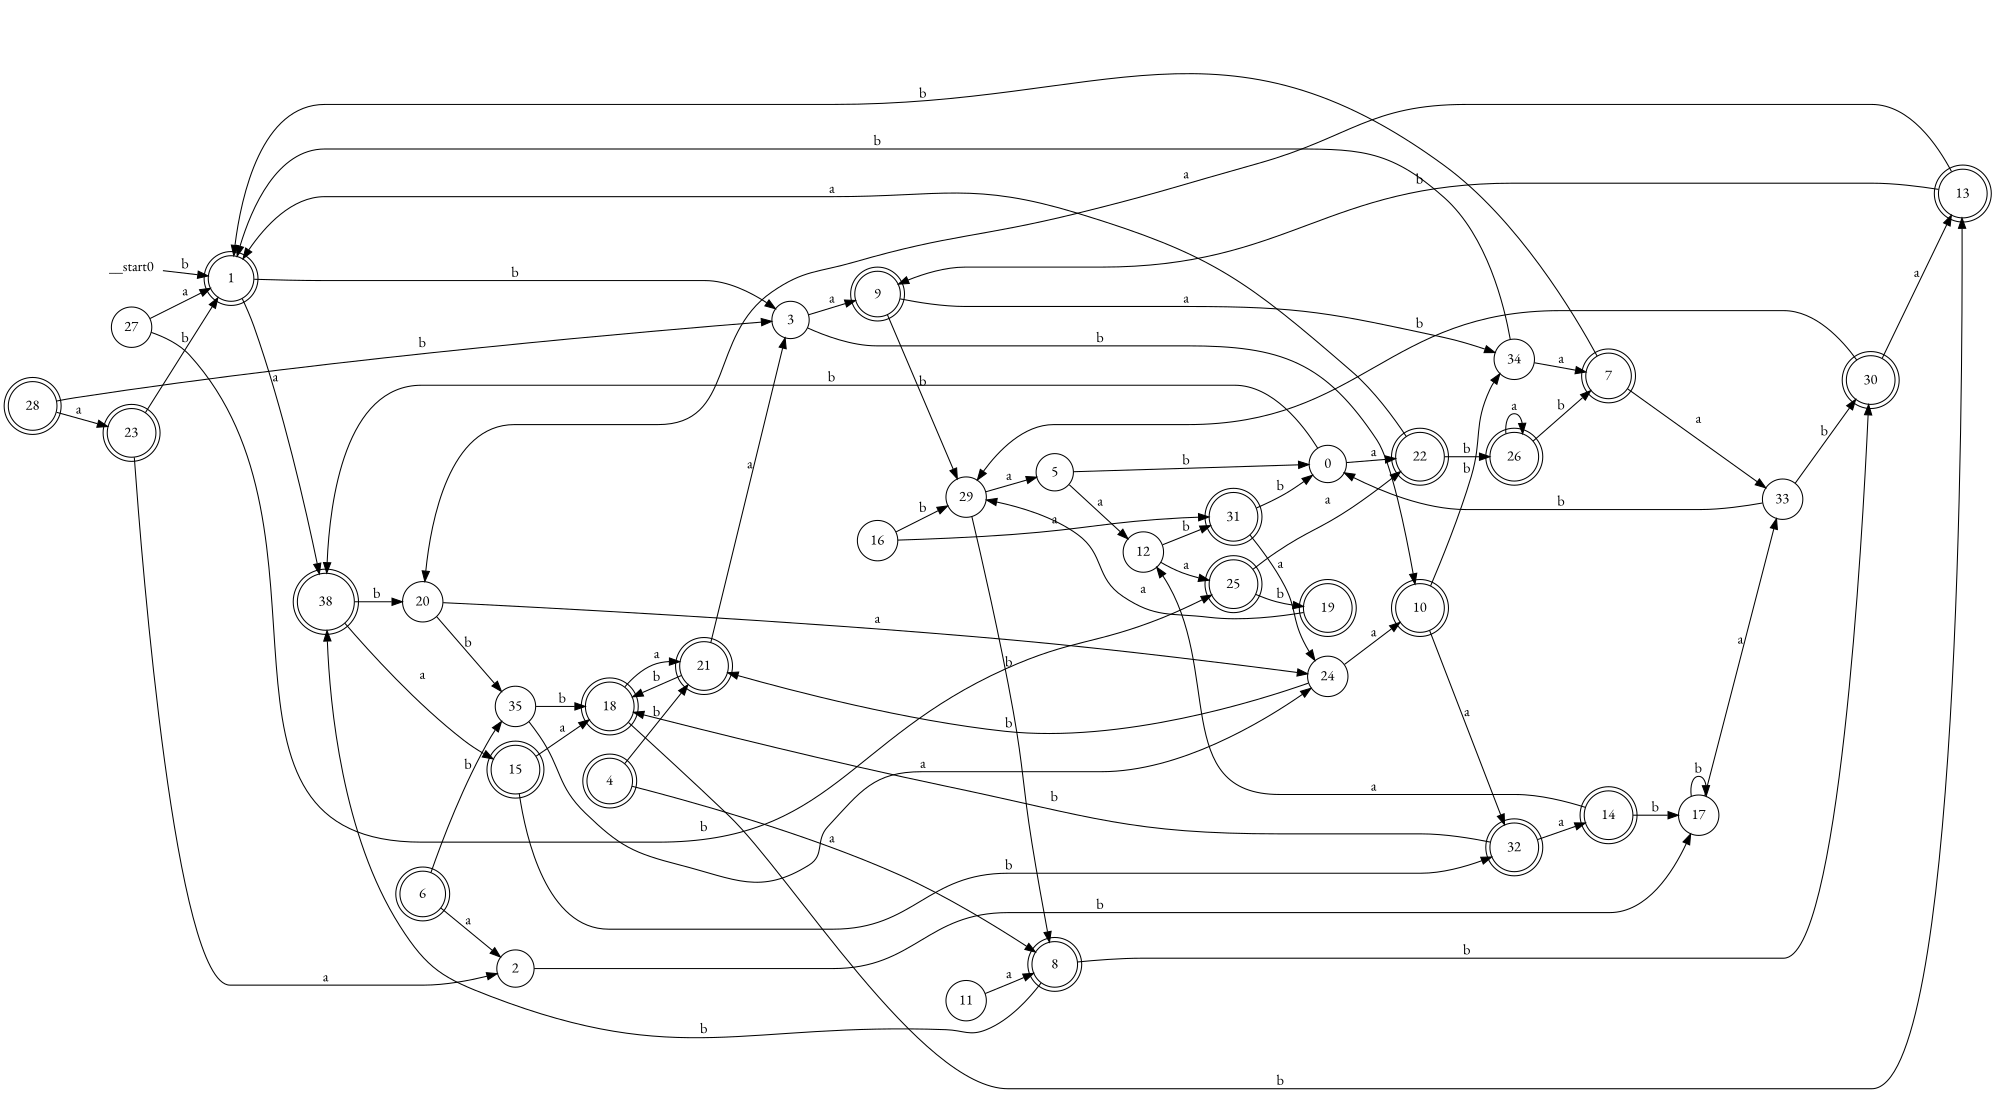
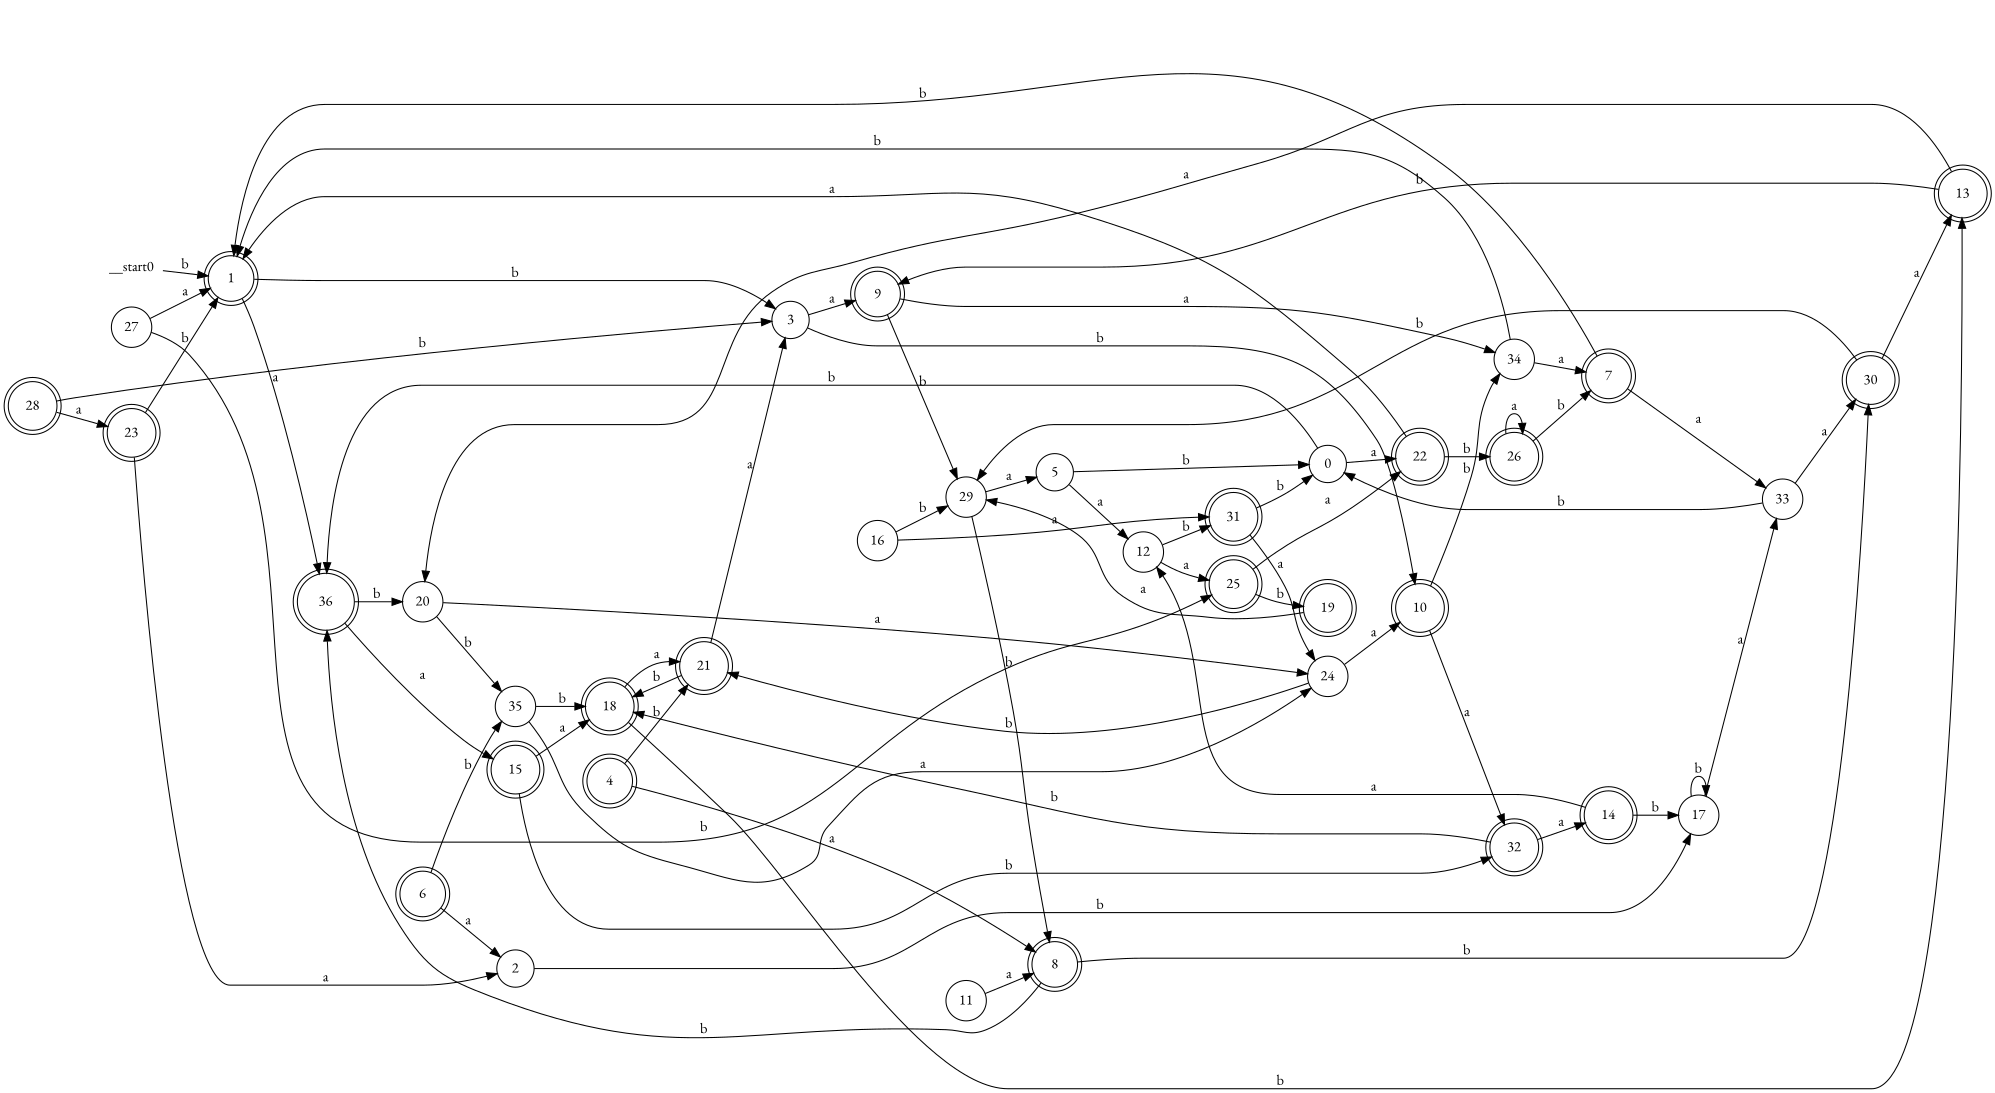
(1825, 431) -> (1825, 431)
(326, 602) -> (326, 602)
